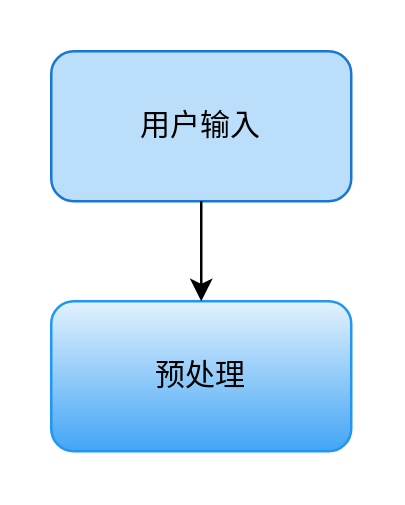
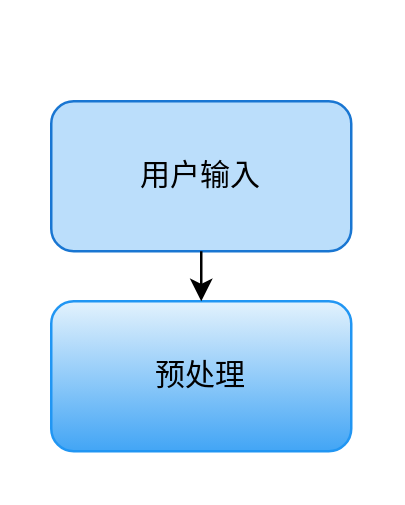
(201, 126) -> (201, 176)
